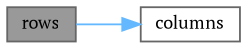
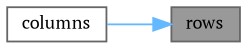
(99, 24) -> (130, 24)
